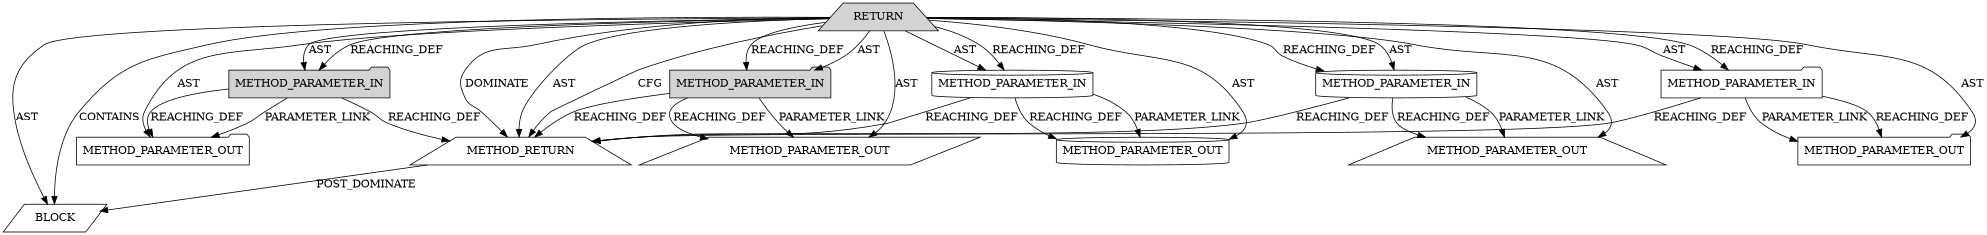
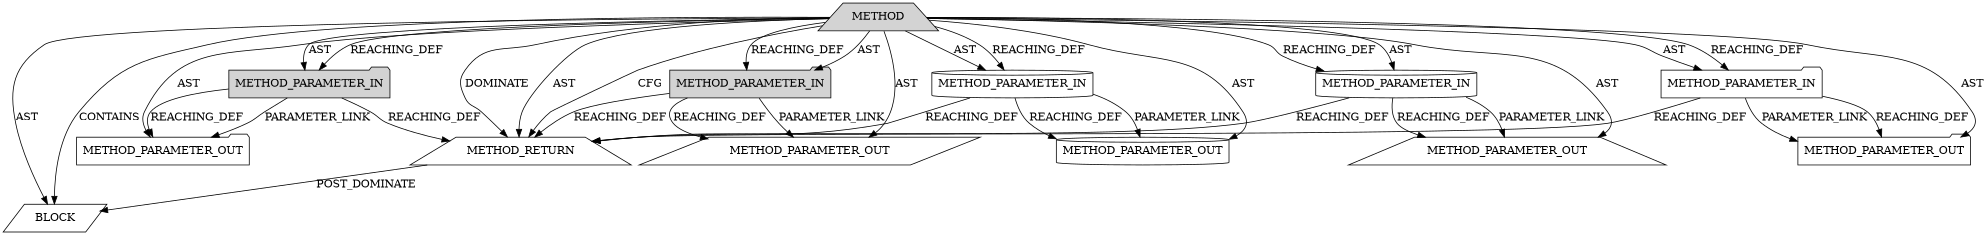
(878, 17) -> (878, 17)
